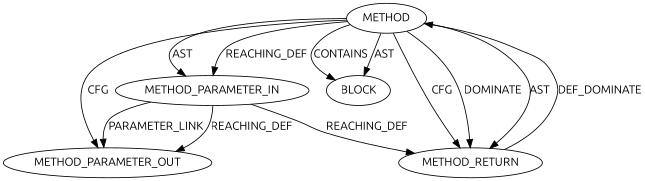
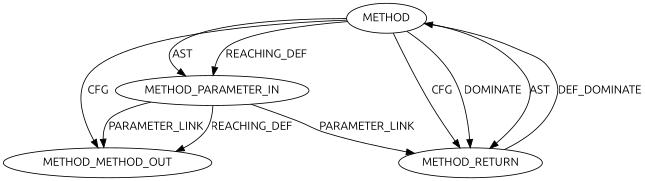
(358, 91) -> none
(367, 127) -> (367, 127)
(108, 163) -> (108, 163)
